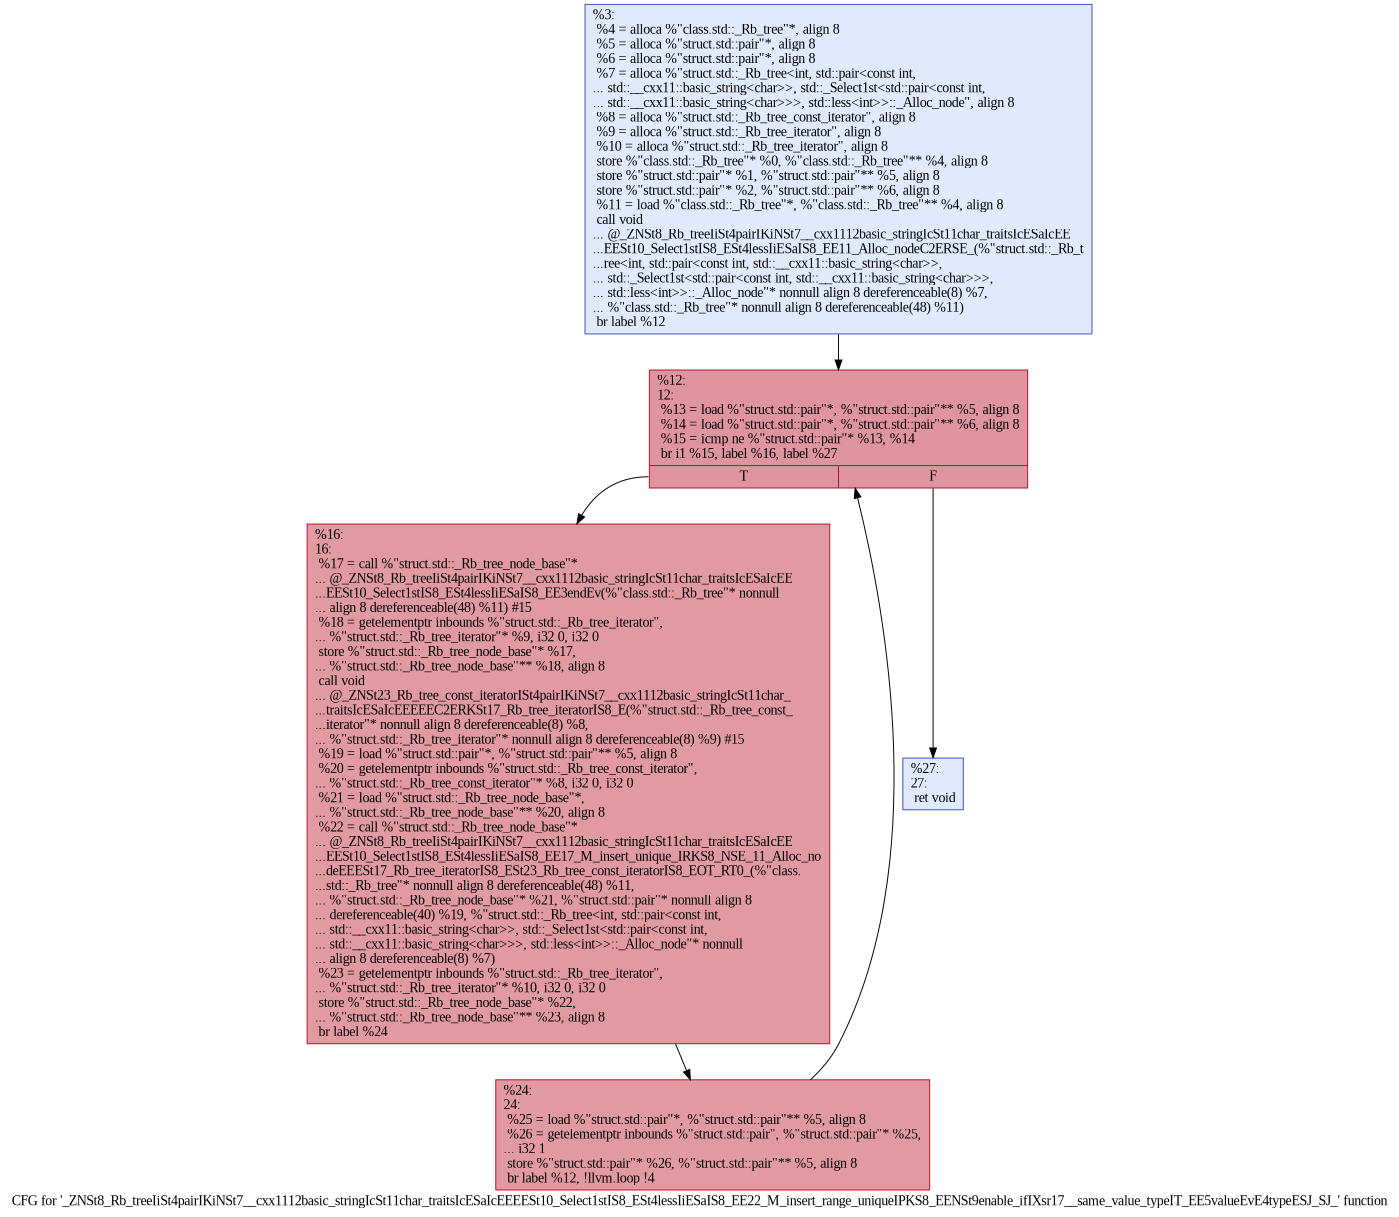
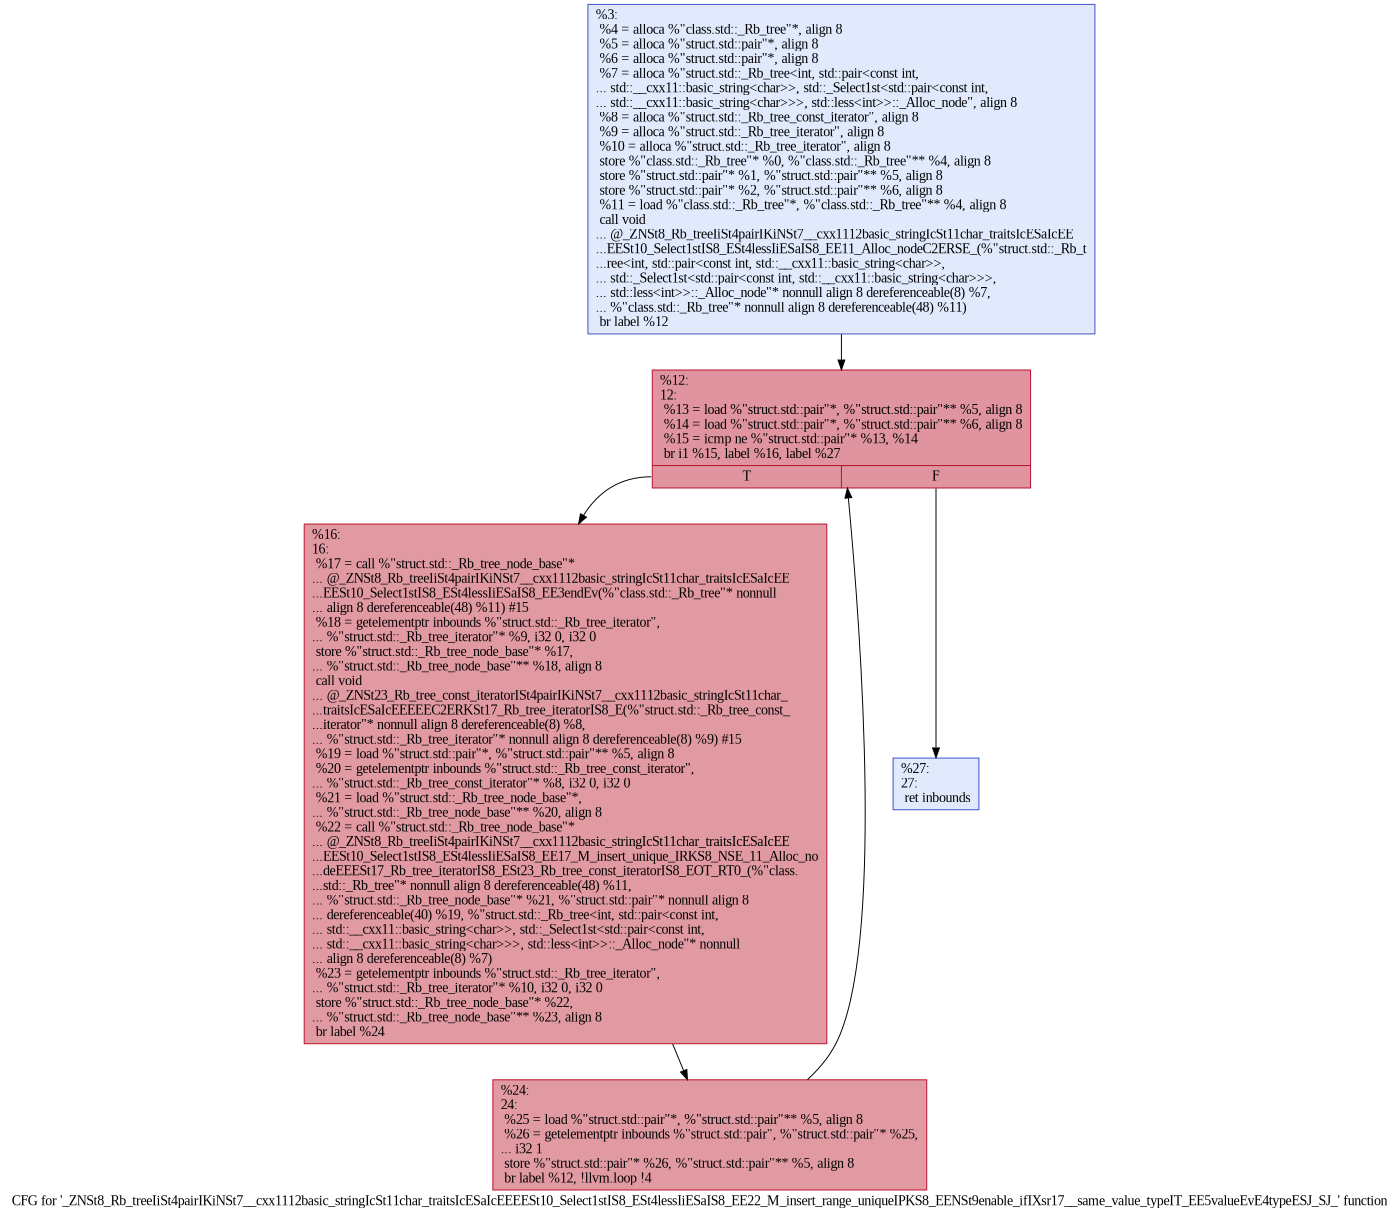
(933, 798) -> (936, 798)
